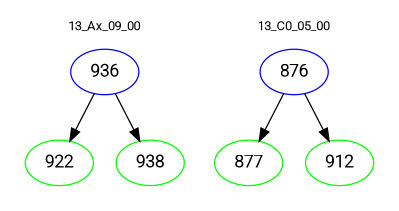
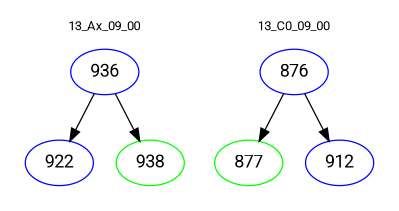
(294, 27) -> (294, 27)
(59, 163) -> (59, 163)
(340, 163) -> (340, 163)
